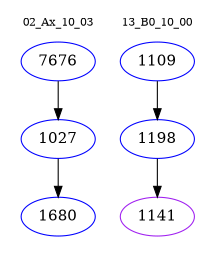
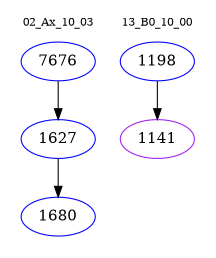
(157, 61) -> none
(58, 139) -> (58, 139)
